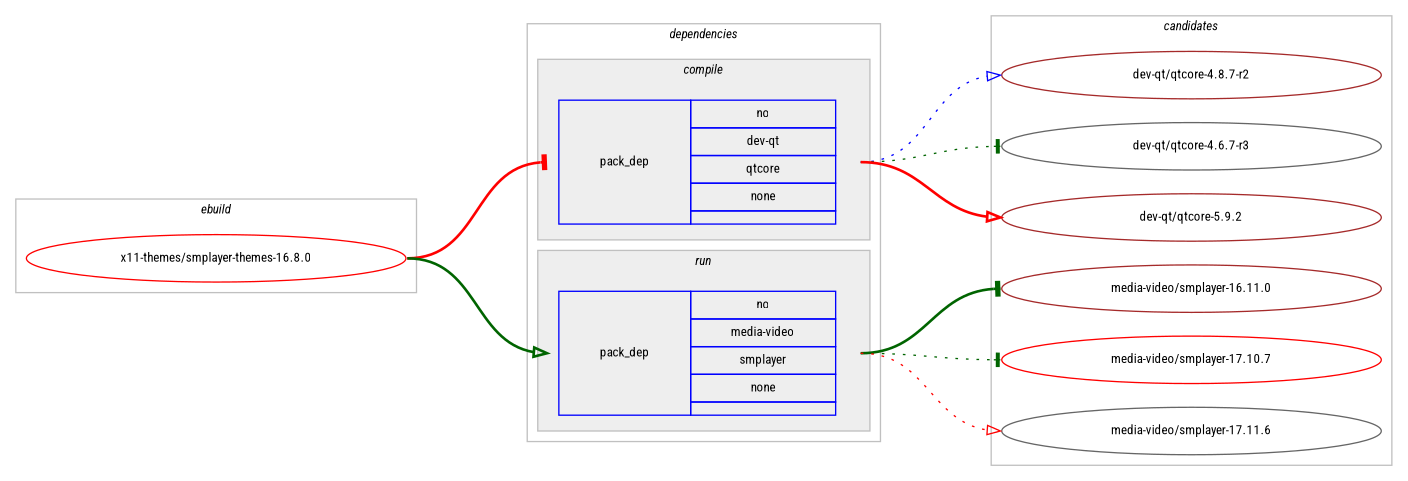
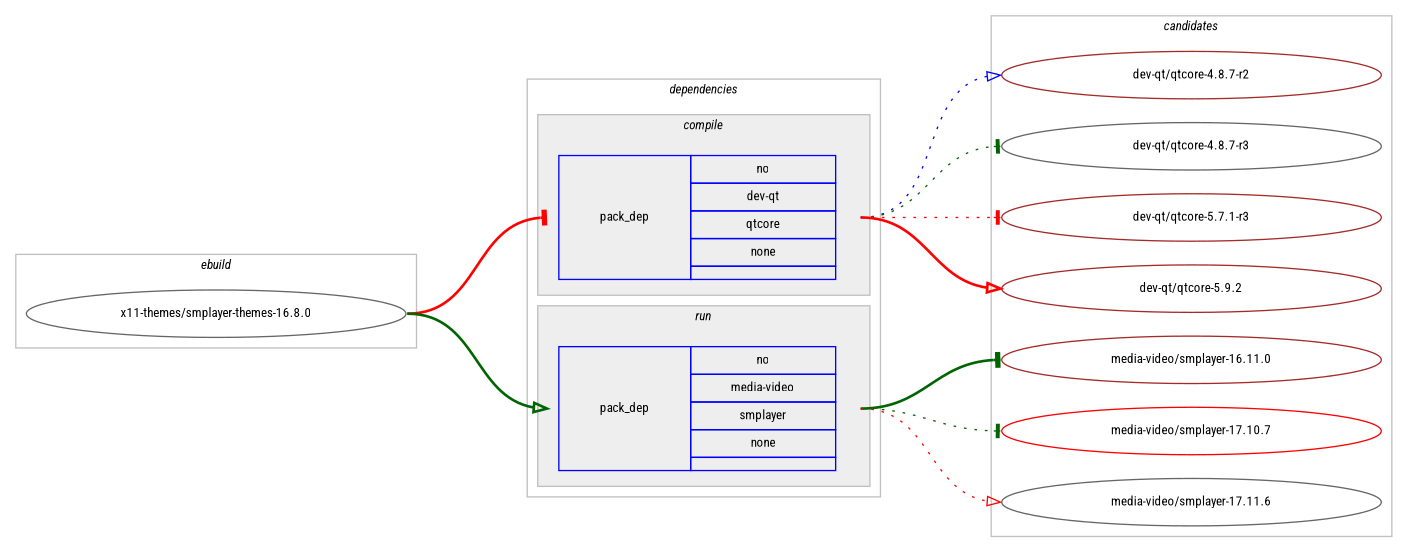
(1192, 146) -> (1192, 146)
none -> (1192, 217)
(216, 258) -> (216, 314)
